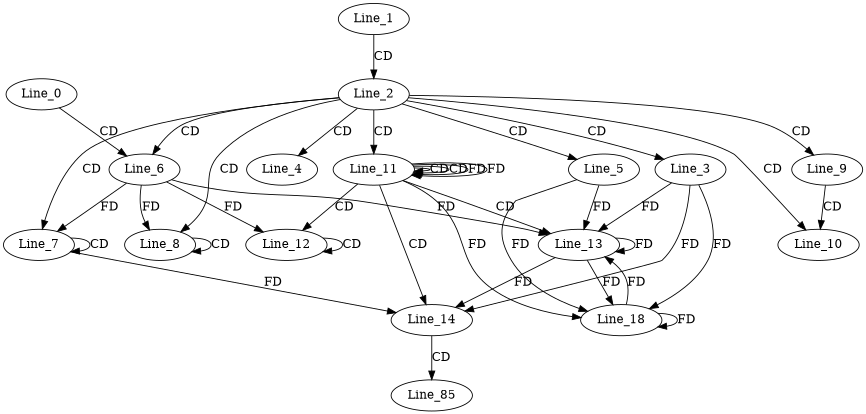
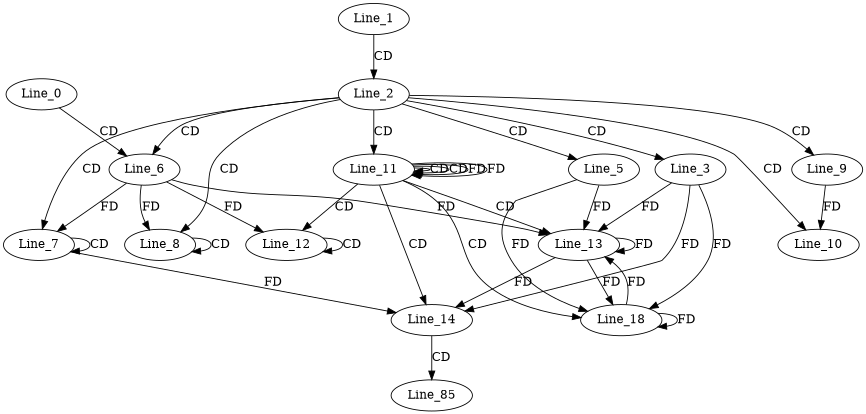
(282, 170) -> none
(832, 207) -> (832, 207)
(478, 245) -> (478, 245)
